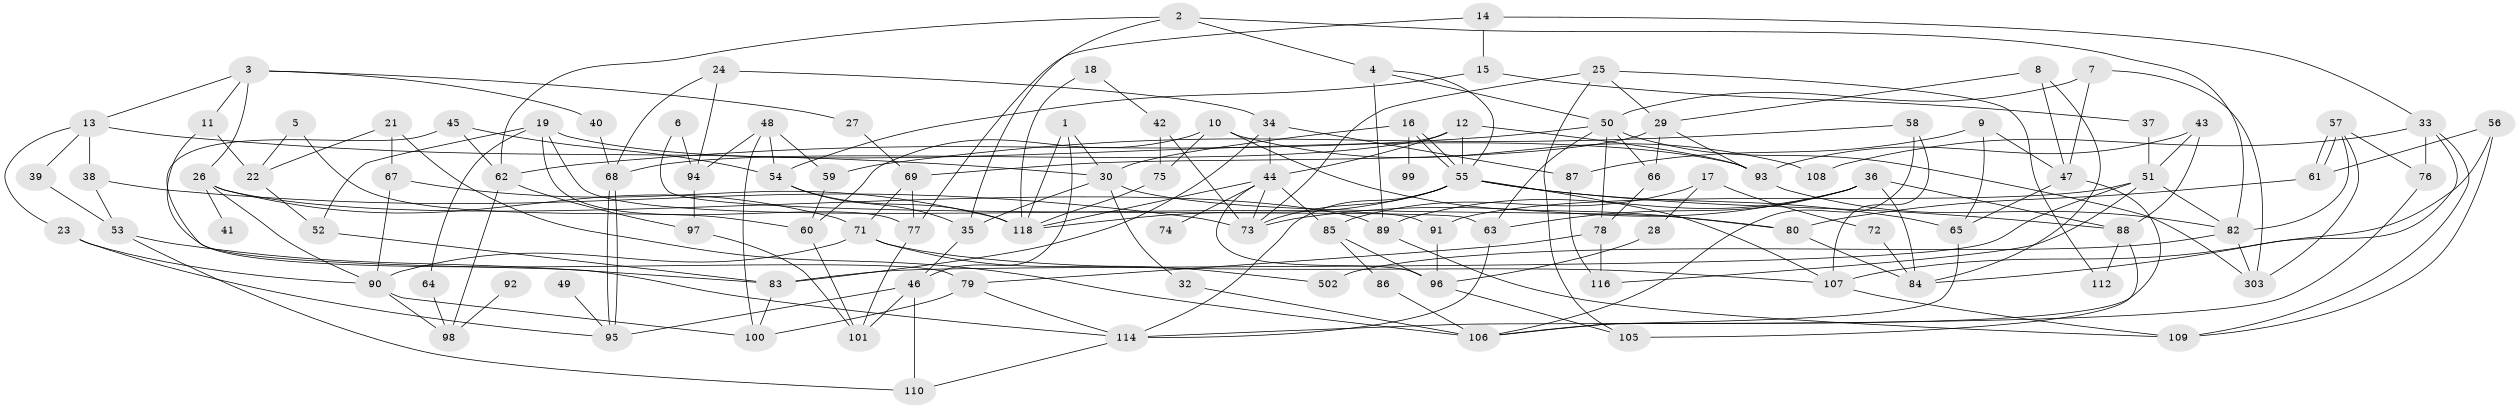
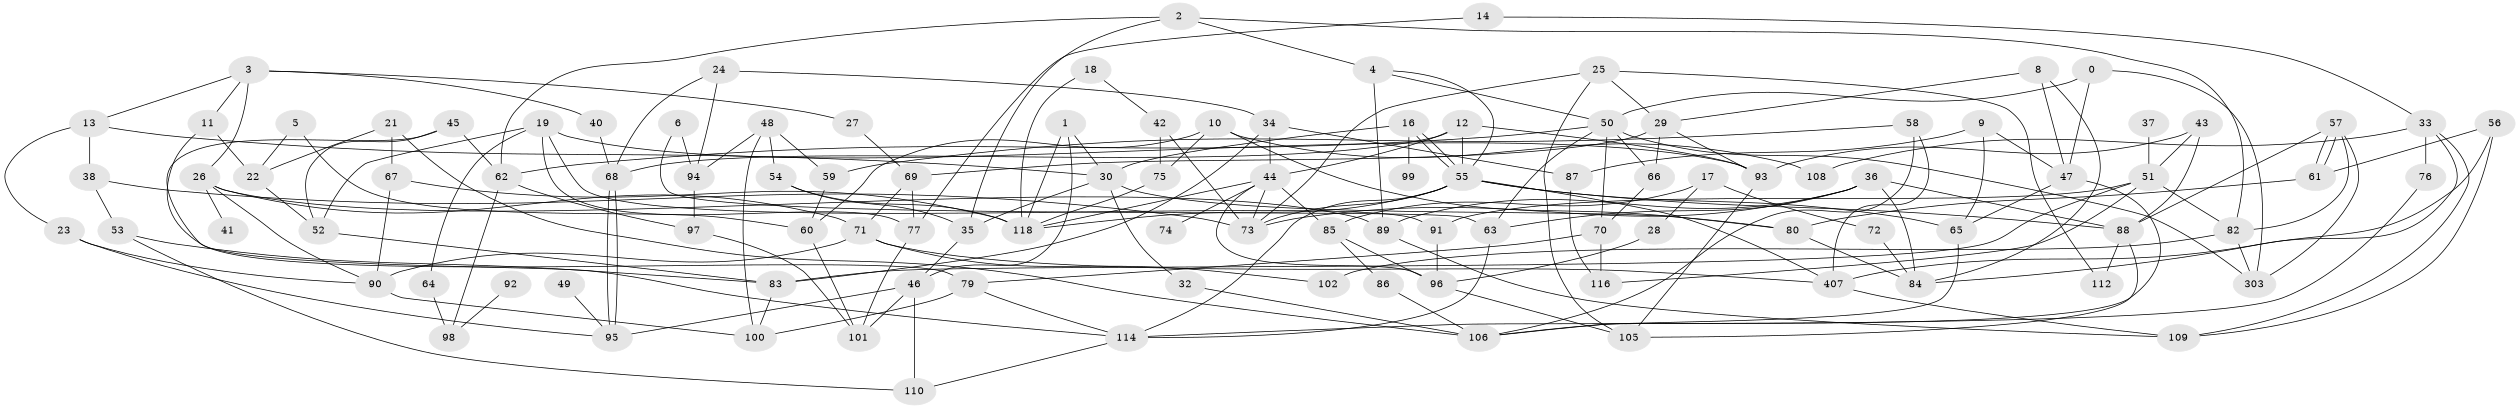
(1483, 70) -> none
(2092, 70) -> (2092, 70)
(615, 150) -> (316, 160)
(2381, 150) -> (2230, 177)
(36, 177) -> none
(1984, 212) -> (1707, 244)
(1601, 231) -> (1601, 231)
(1328, 284) -> (1328, 284)
(1834, 284) -> (1834, 284)
(411, 310) -> none
